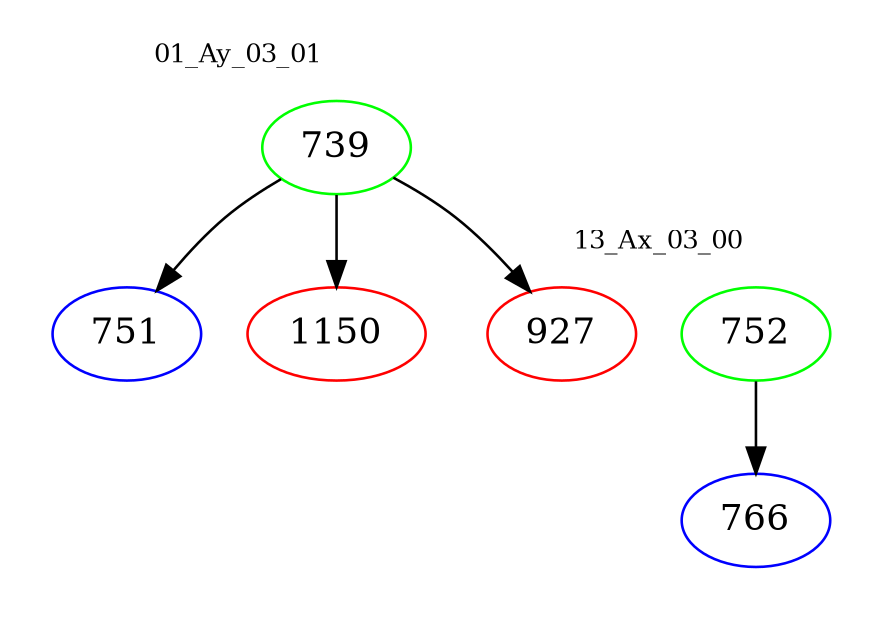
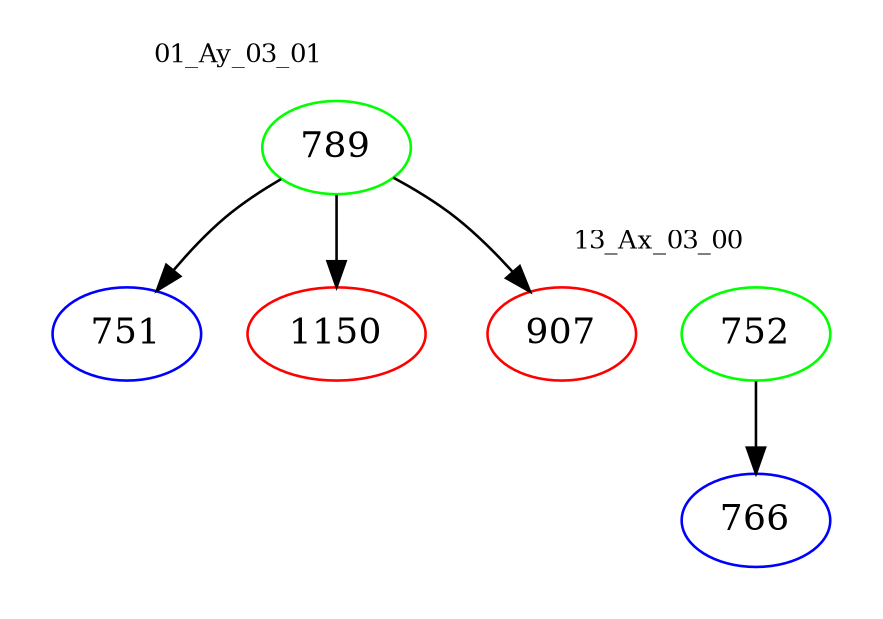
(337, 148) -> (337, 148)
(562, 334) -> (562, 334)
